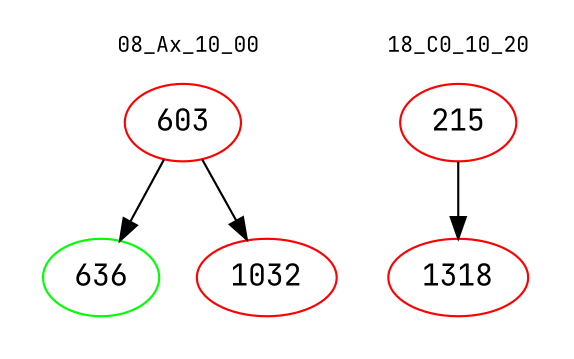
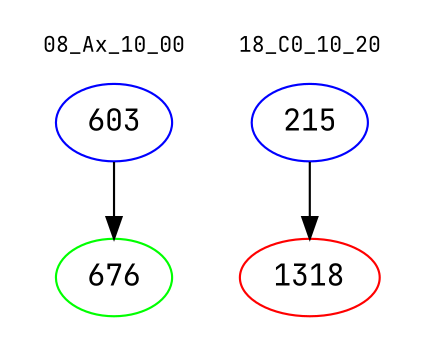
(183, 123) -> (114, 123)
(458, 123) -> (310, 123)
(101, 278) -> (114, 278)
(267, 278) -> none
